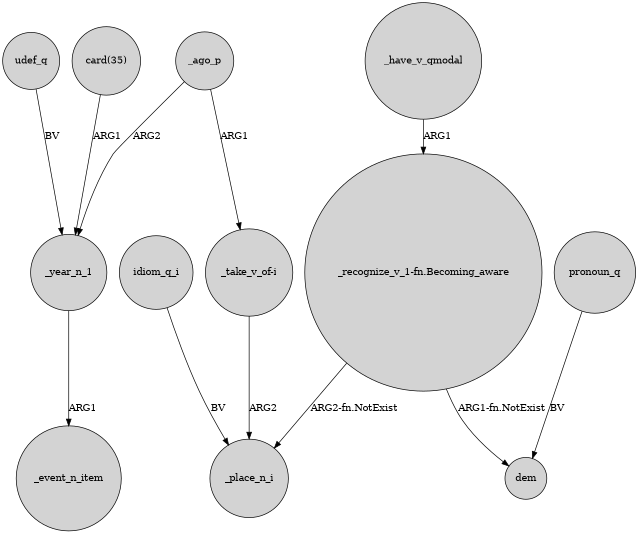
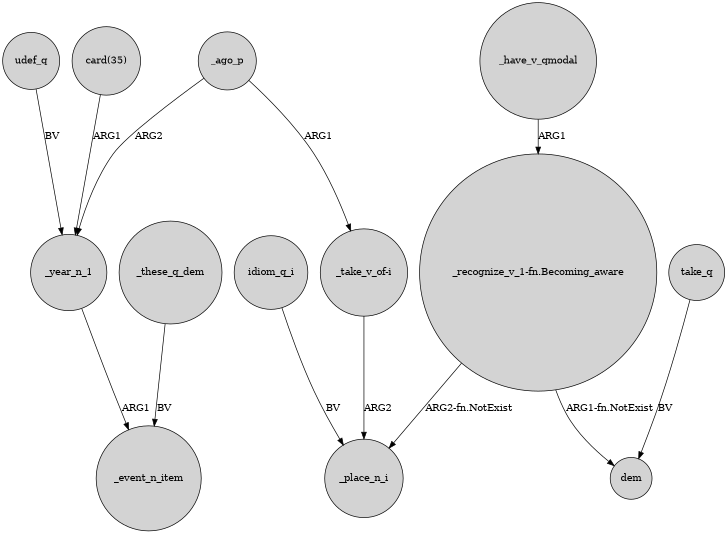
none -> (171, 273)
(595, 273) -> (697, 273)
